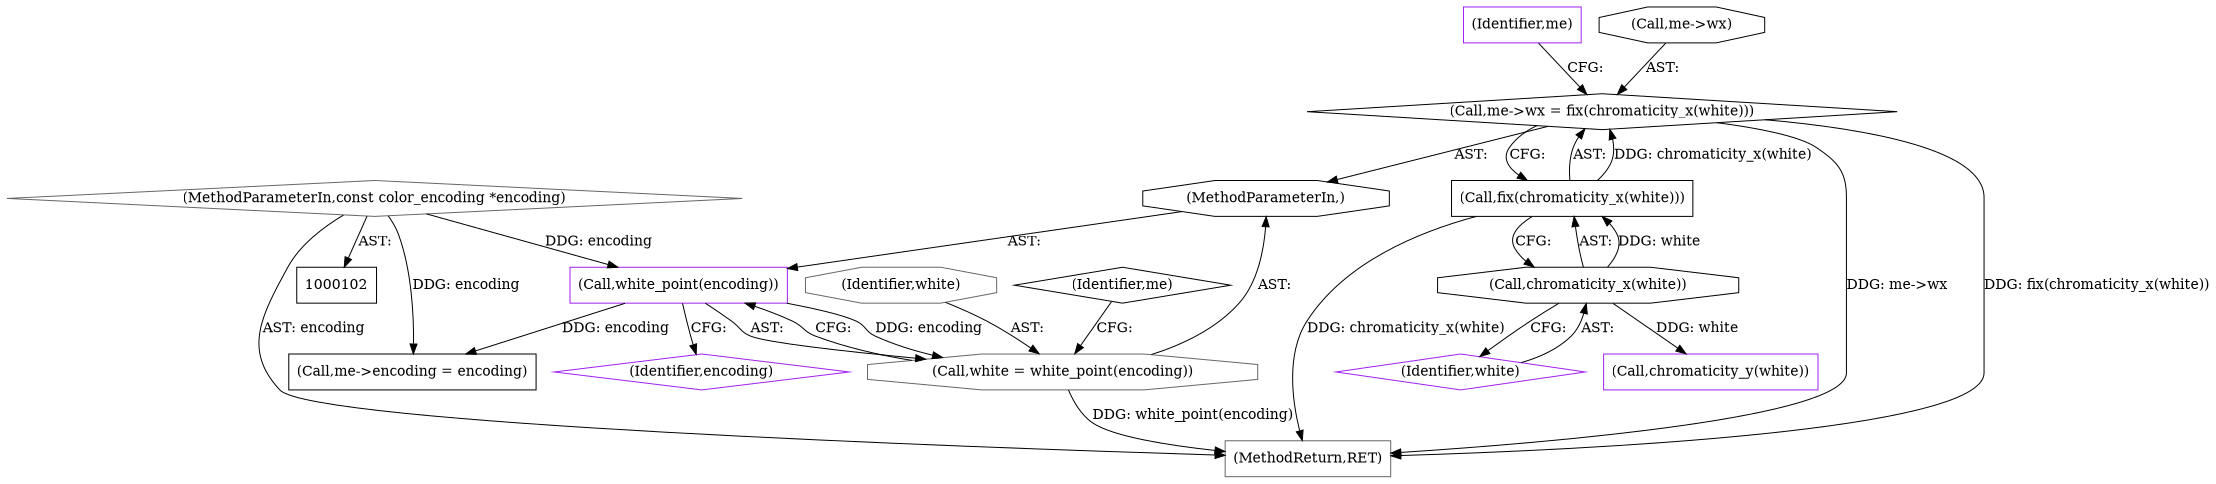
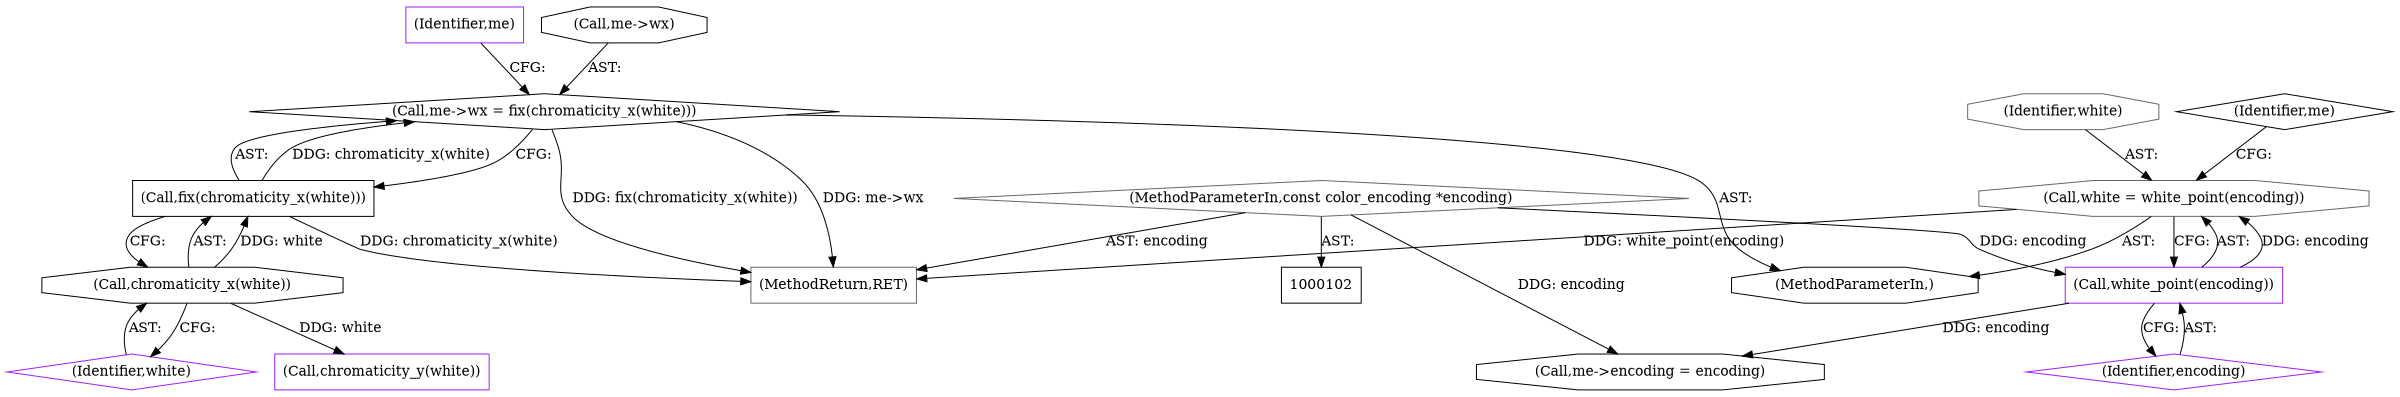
(990, 239) -> (2184, 334)
(412, 372) -> (1650, 372)
